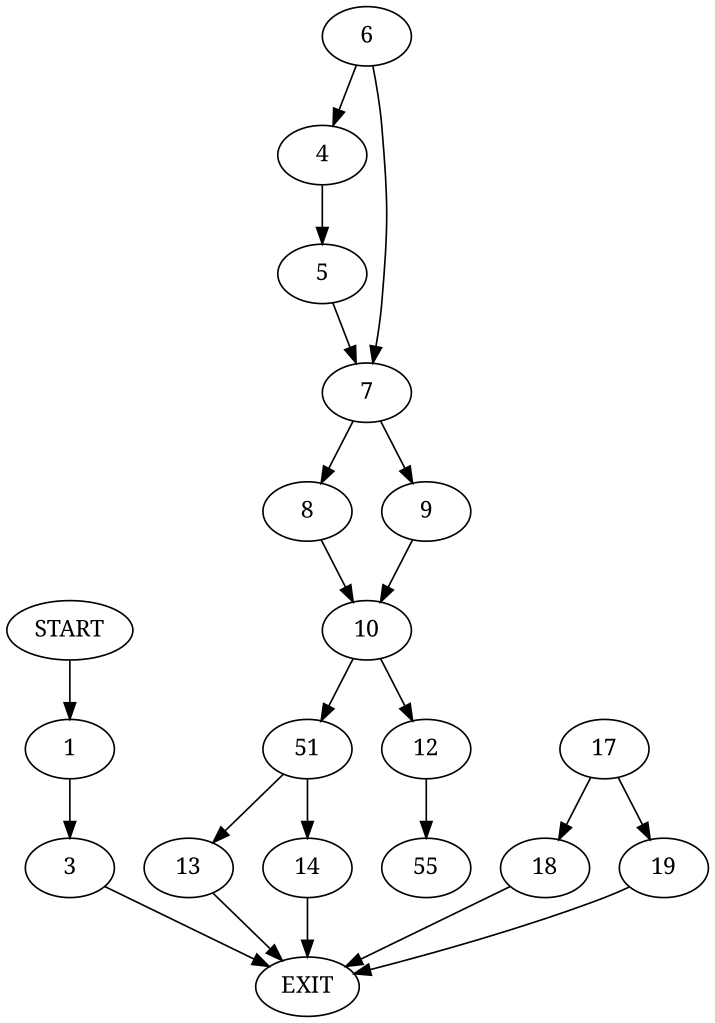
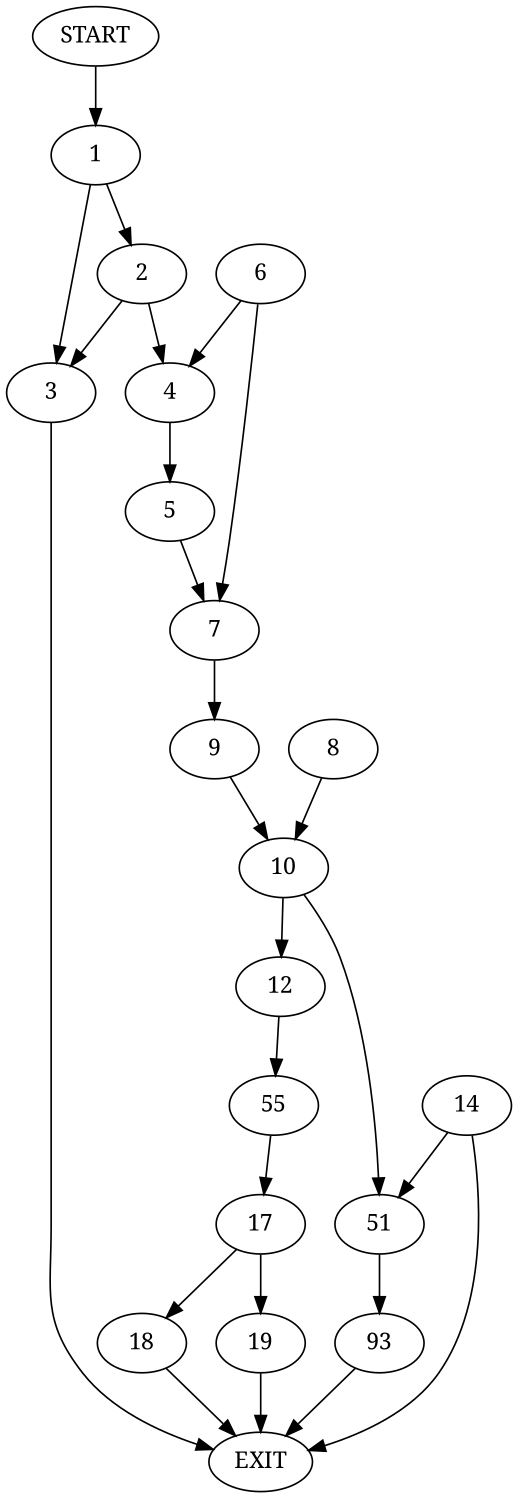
none -> (142, 274)
(341, 445) -> none
(307, 800) -> (428, 1158)
(189, 868) -> (380, 1343)
none -> (268, 1157)
